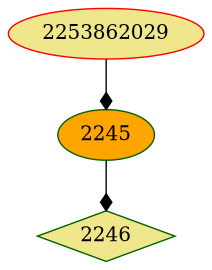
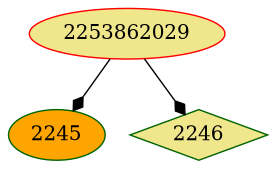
(106, 177) -> (160, 80)
